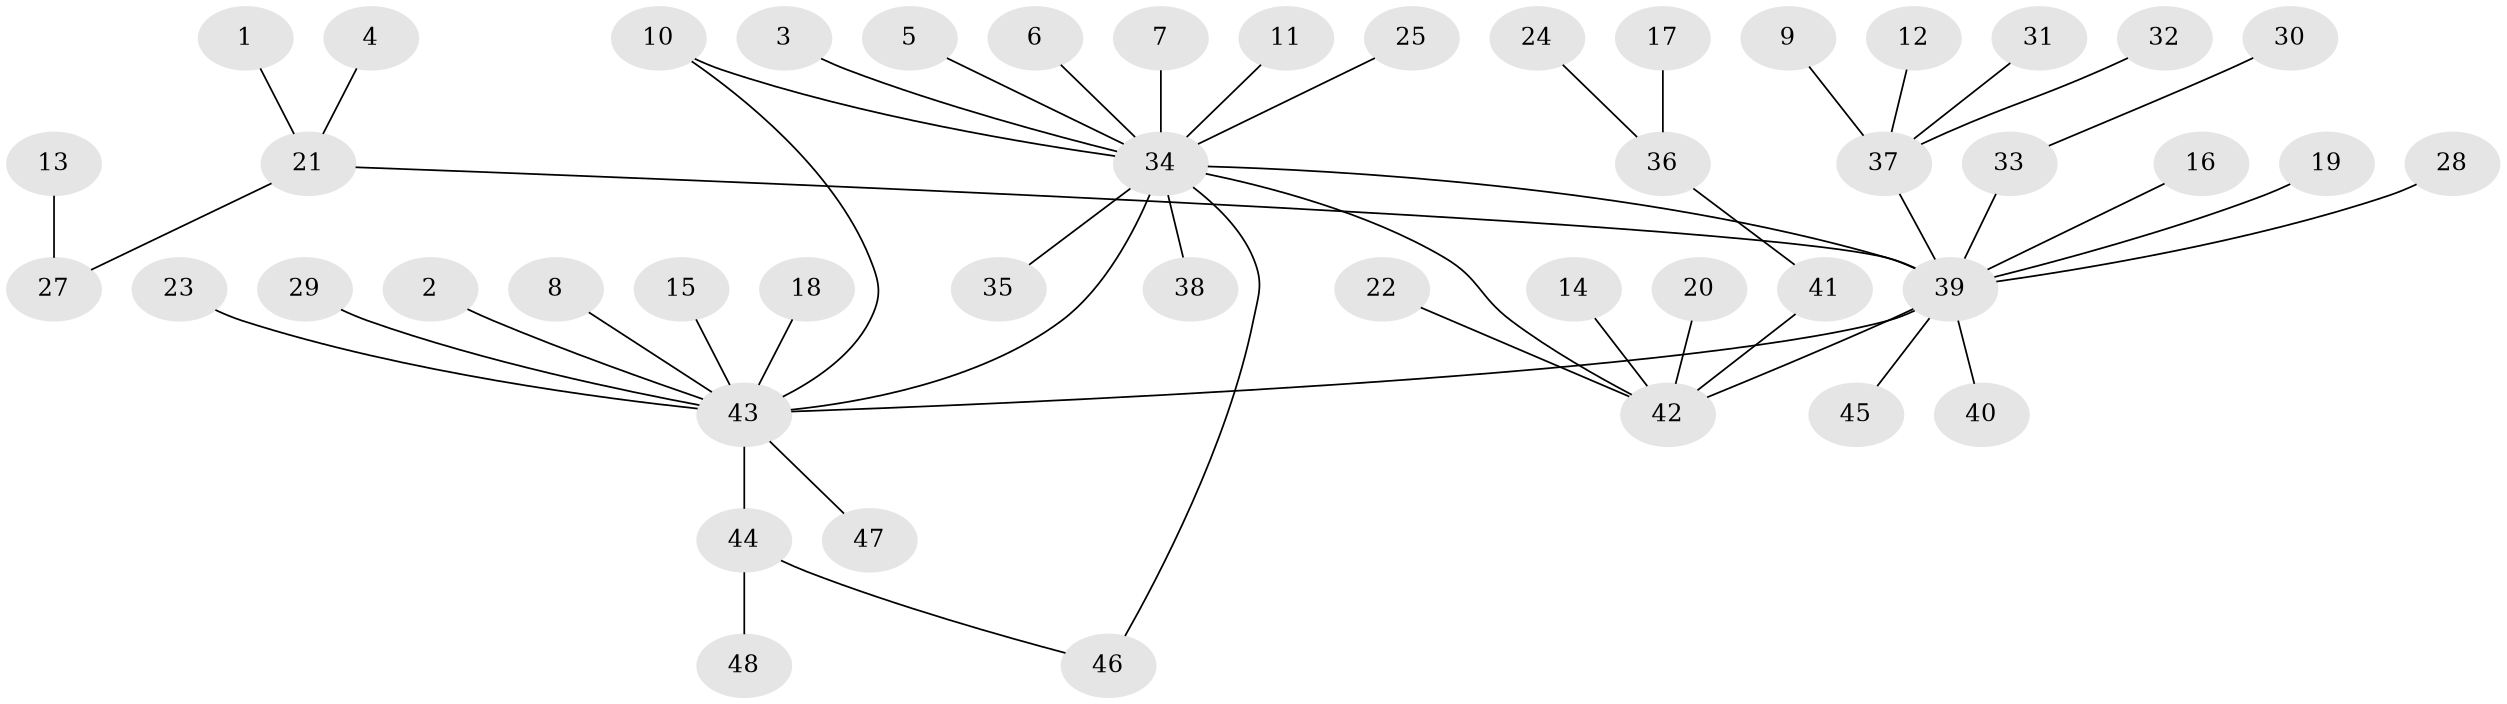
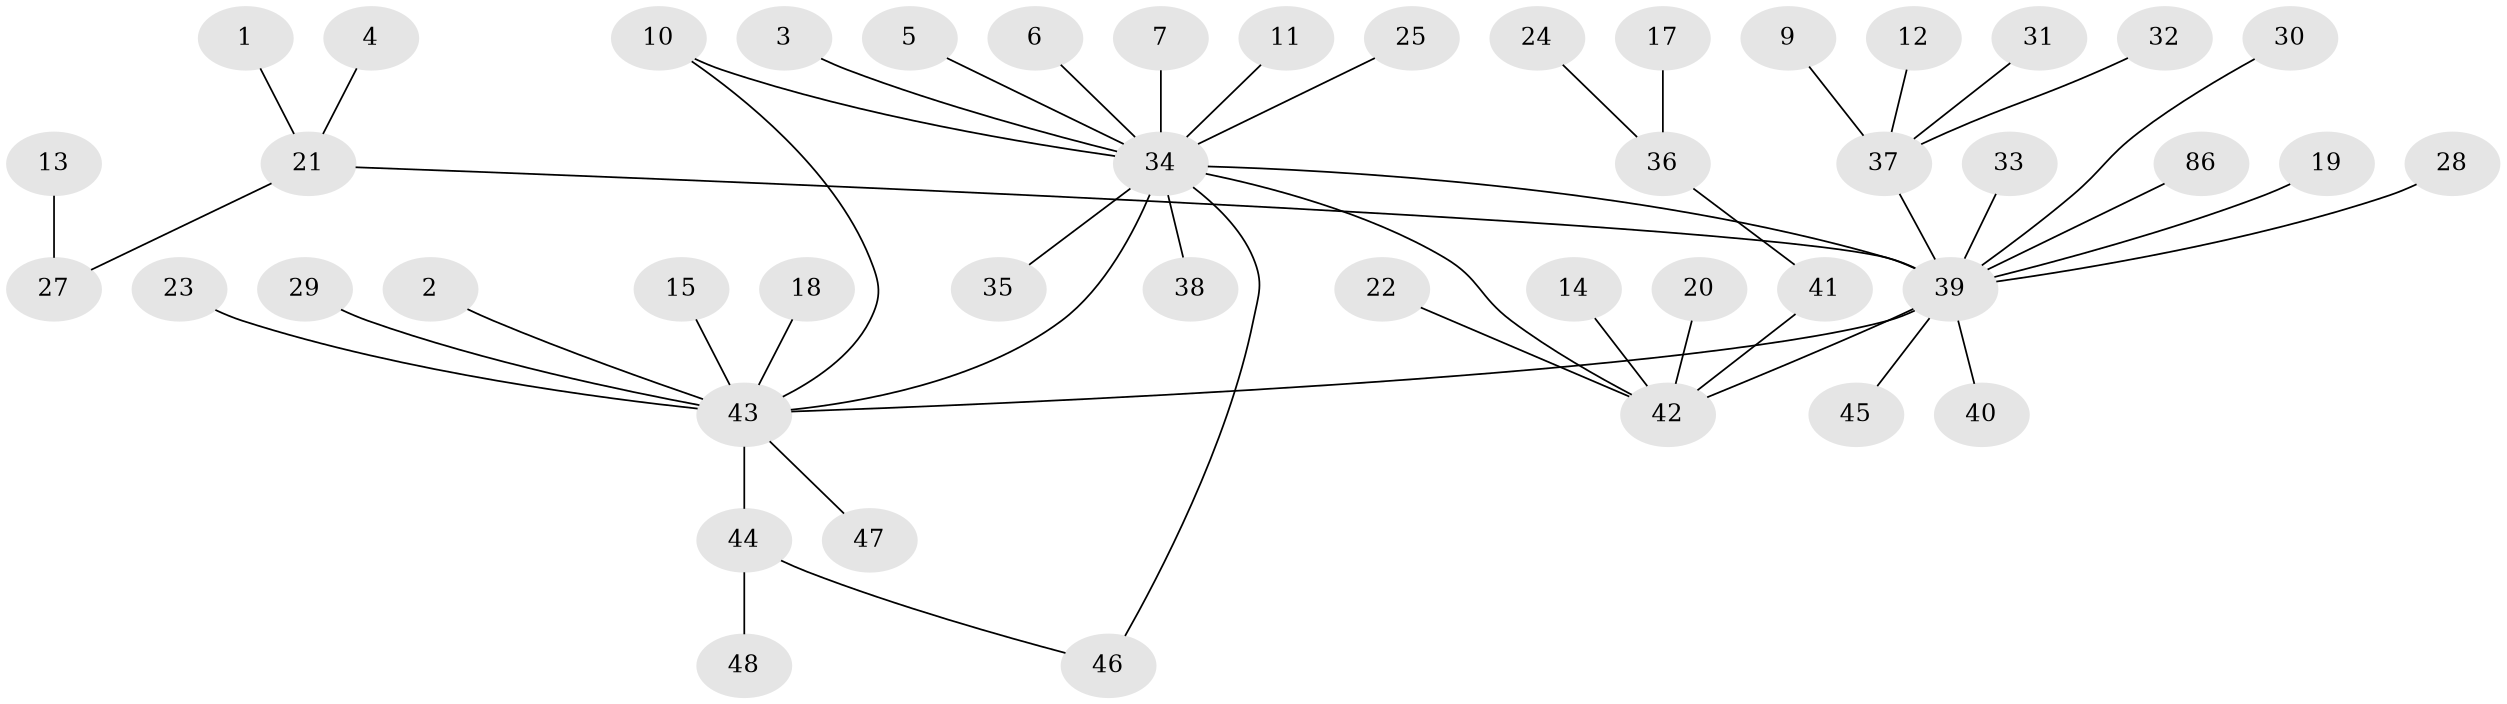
(2151, 103) -> (2113, 155)
(2201, 164) -> (2201, 164)
(556, 289) -> none
